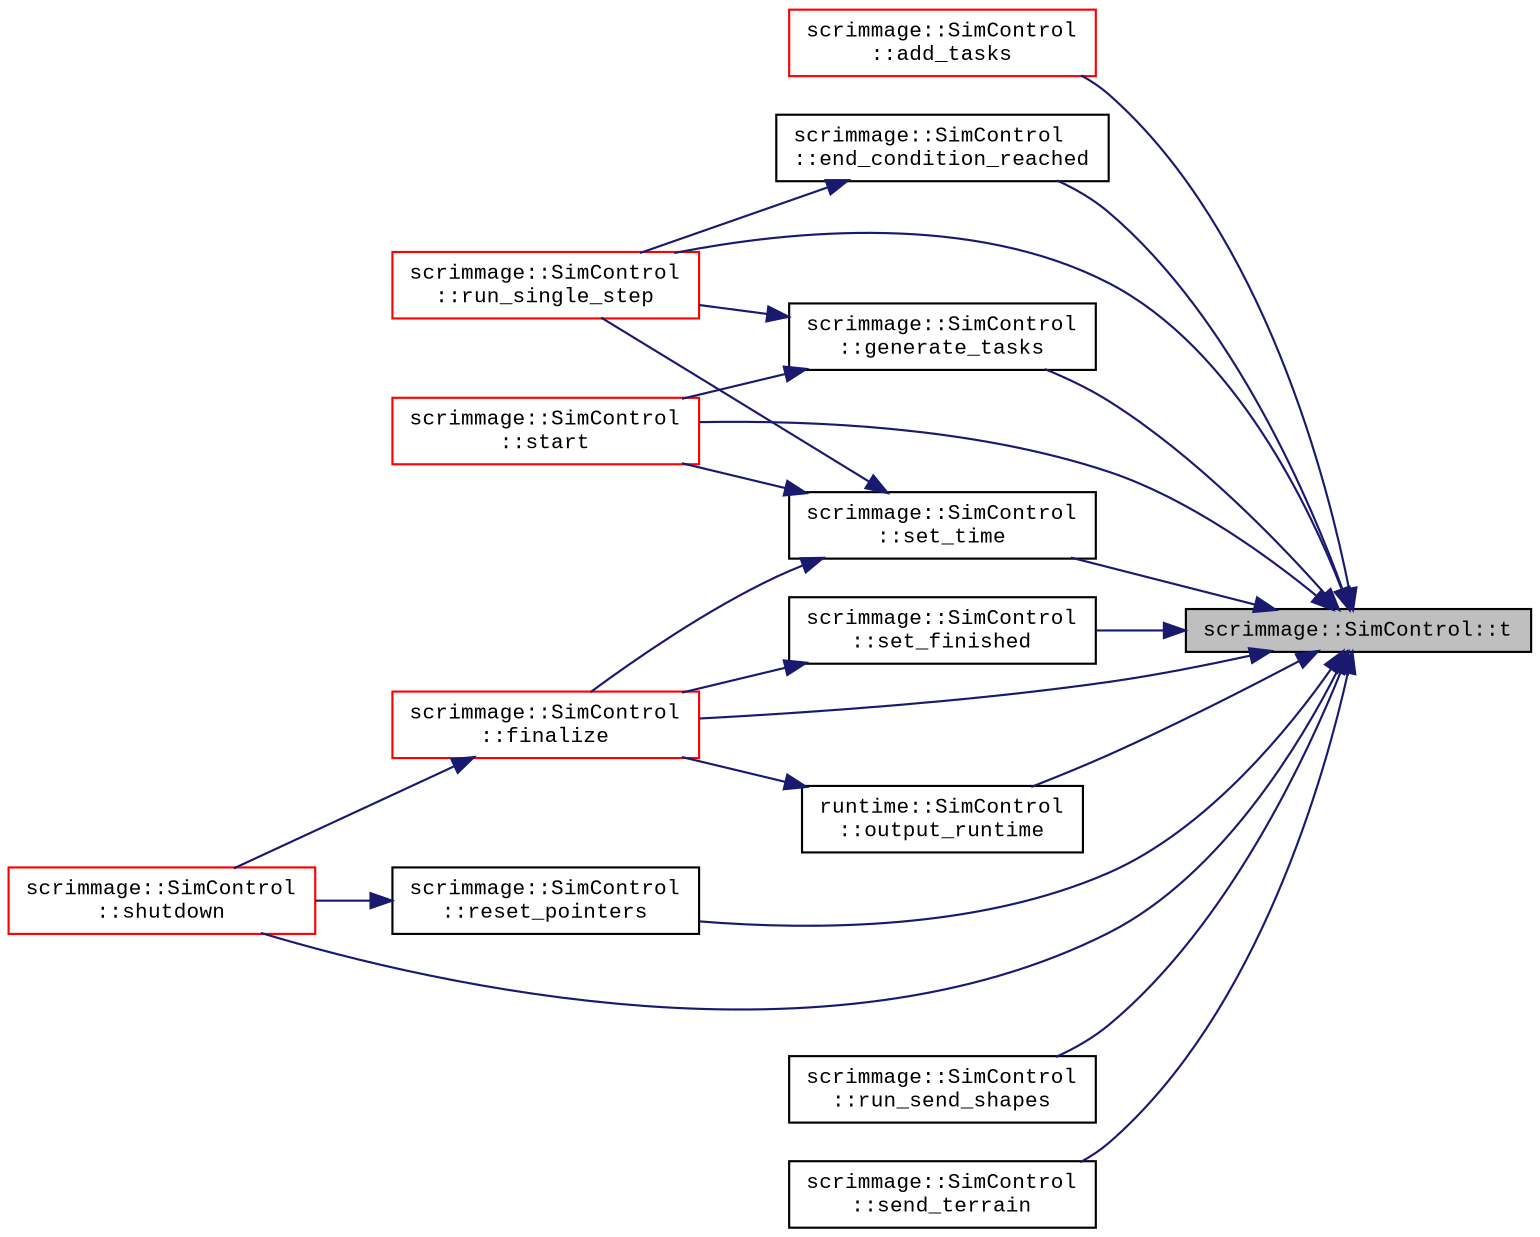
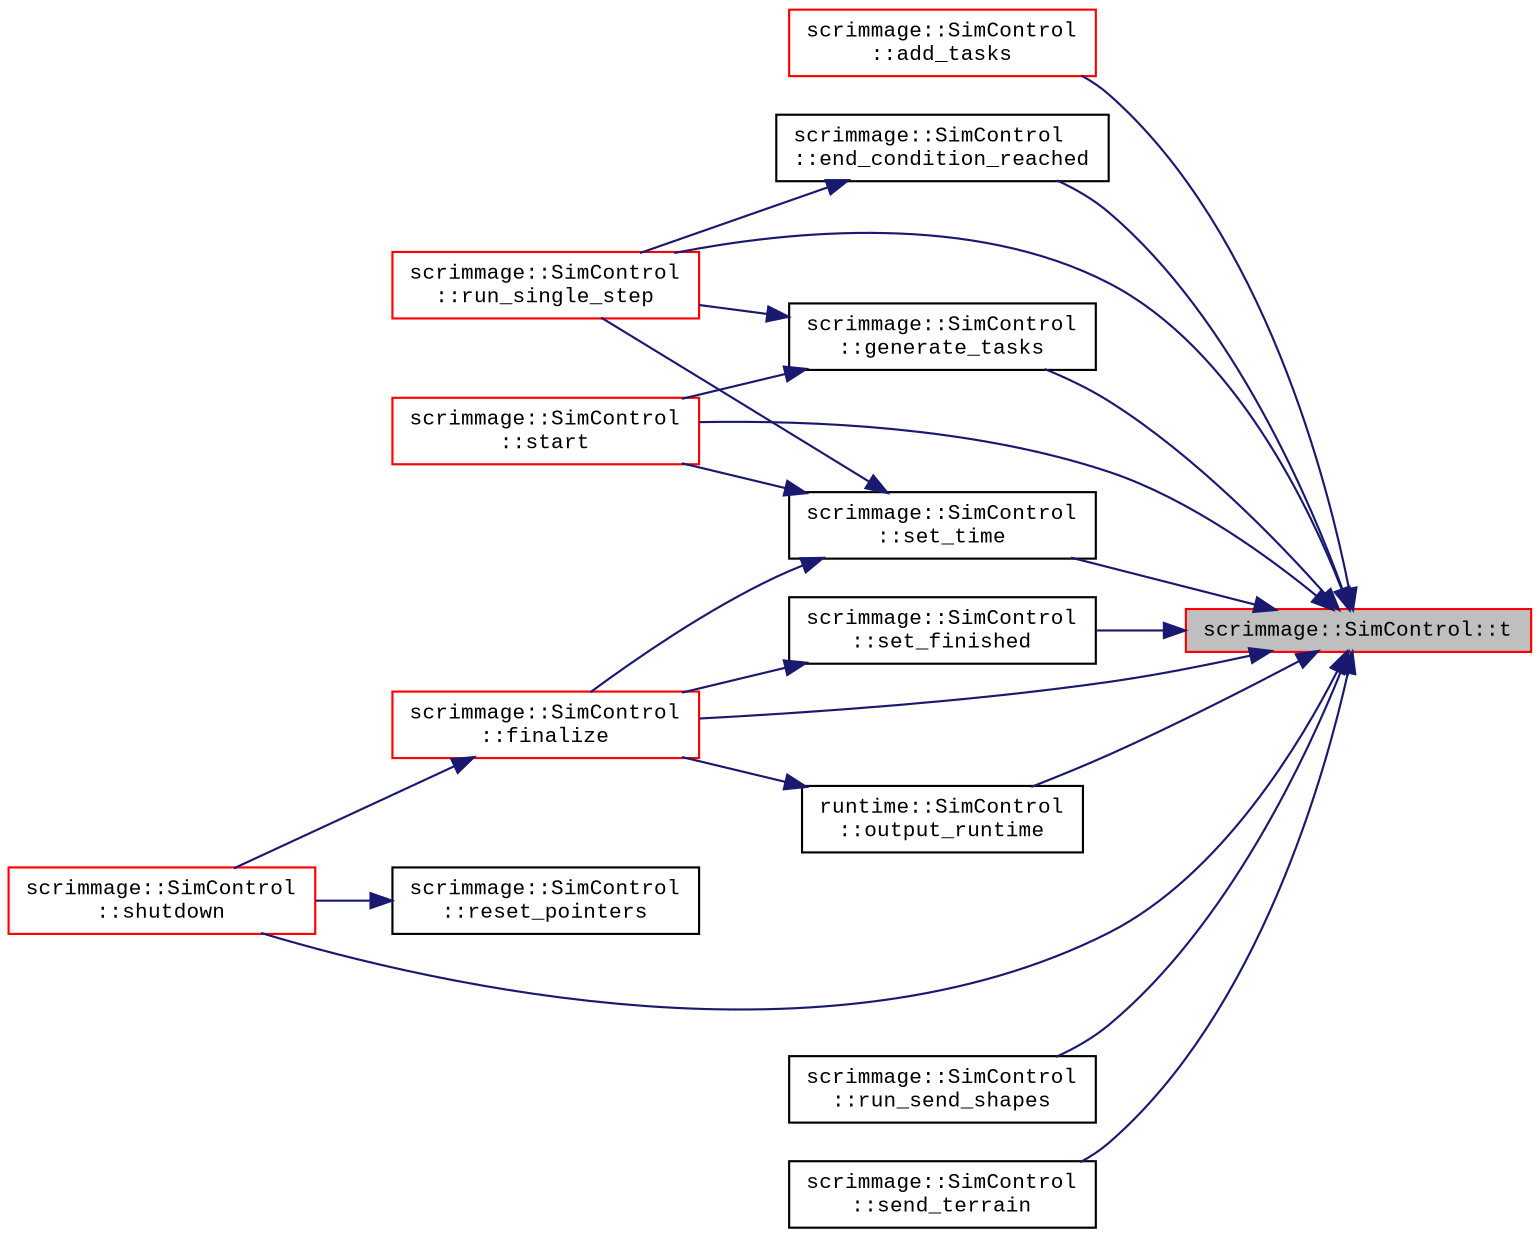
(1359, 630) -> (1359, 630)
(1057, 892) -> none
